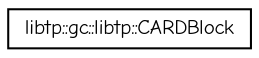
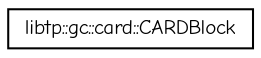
(130, 29) -> (131, 29)
